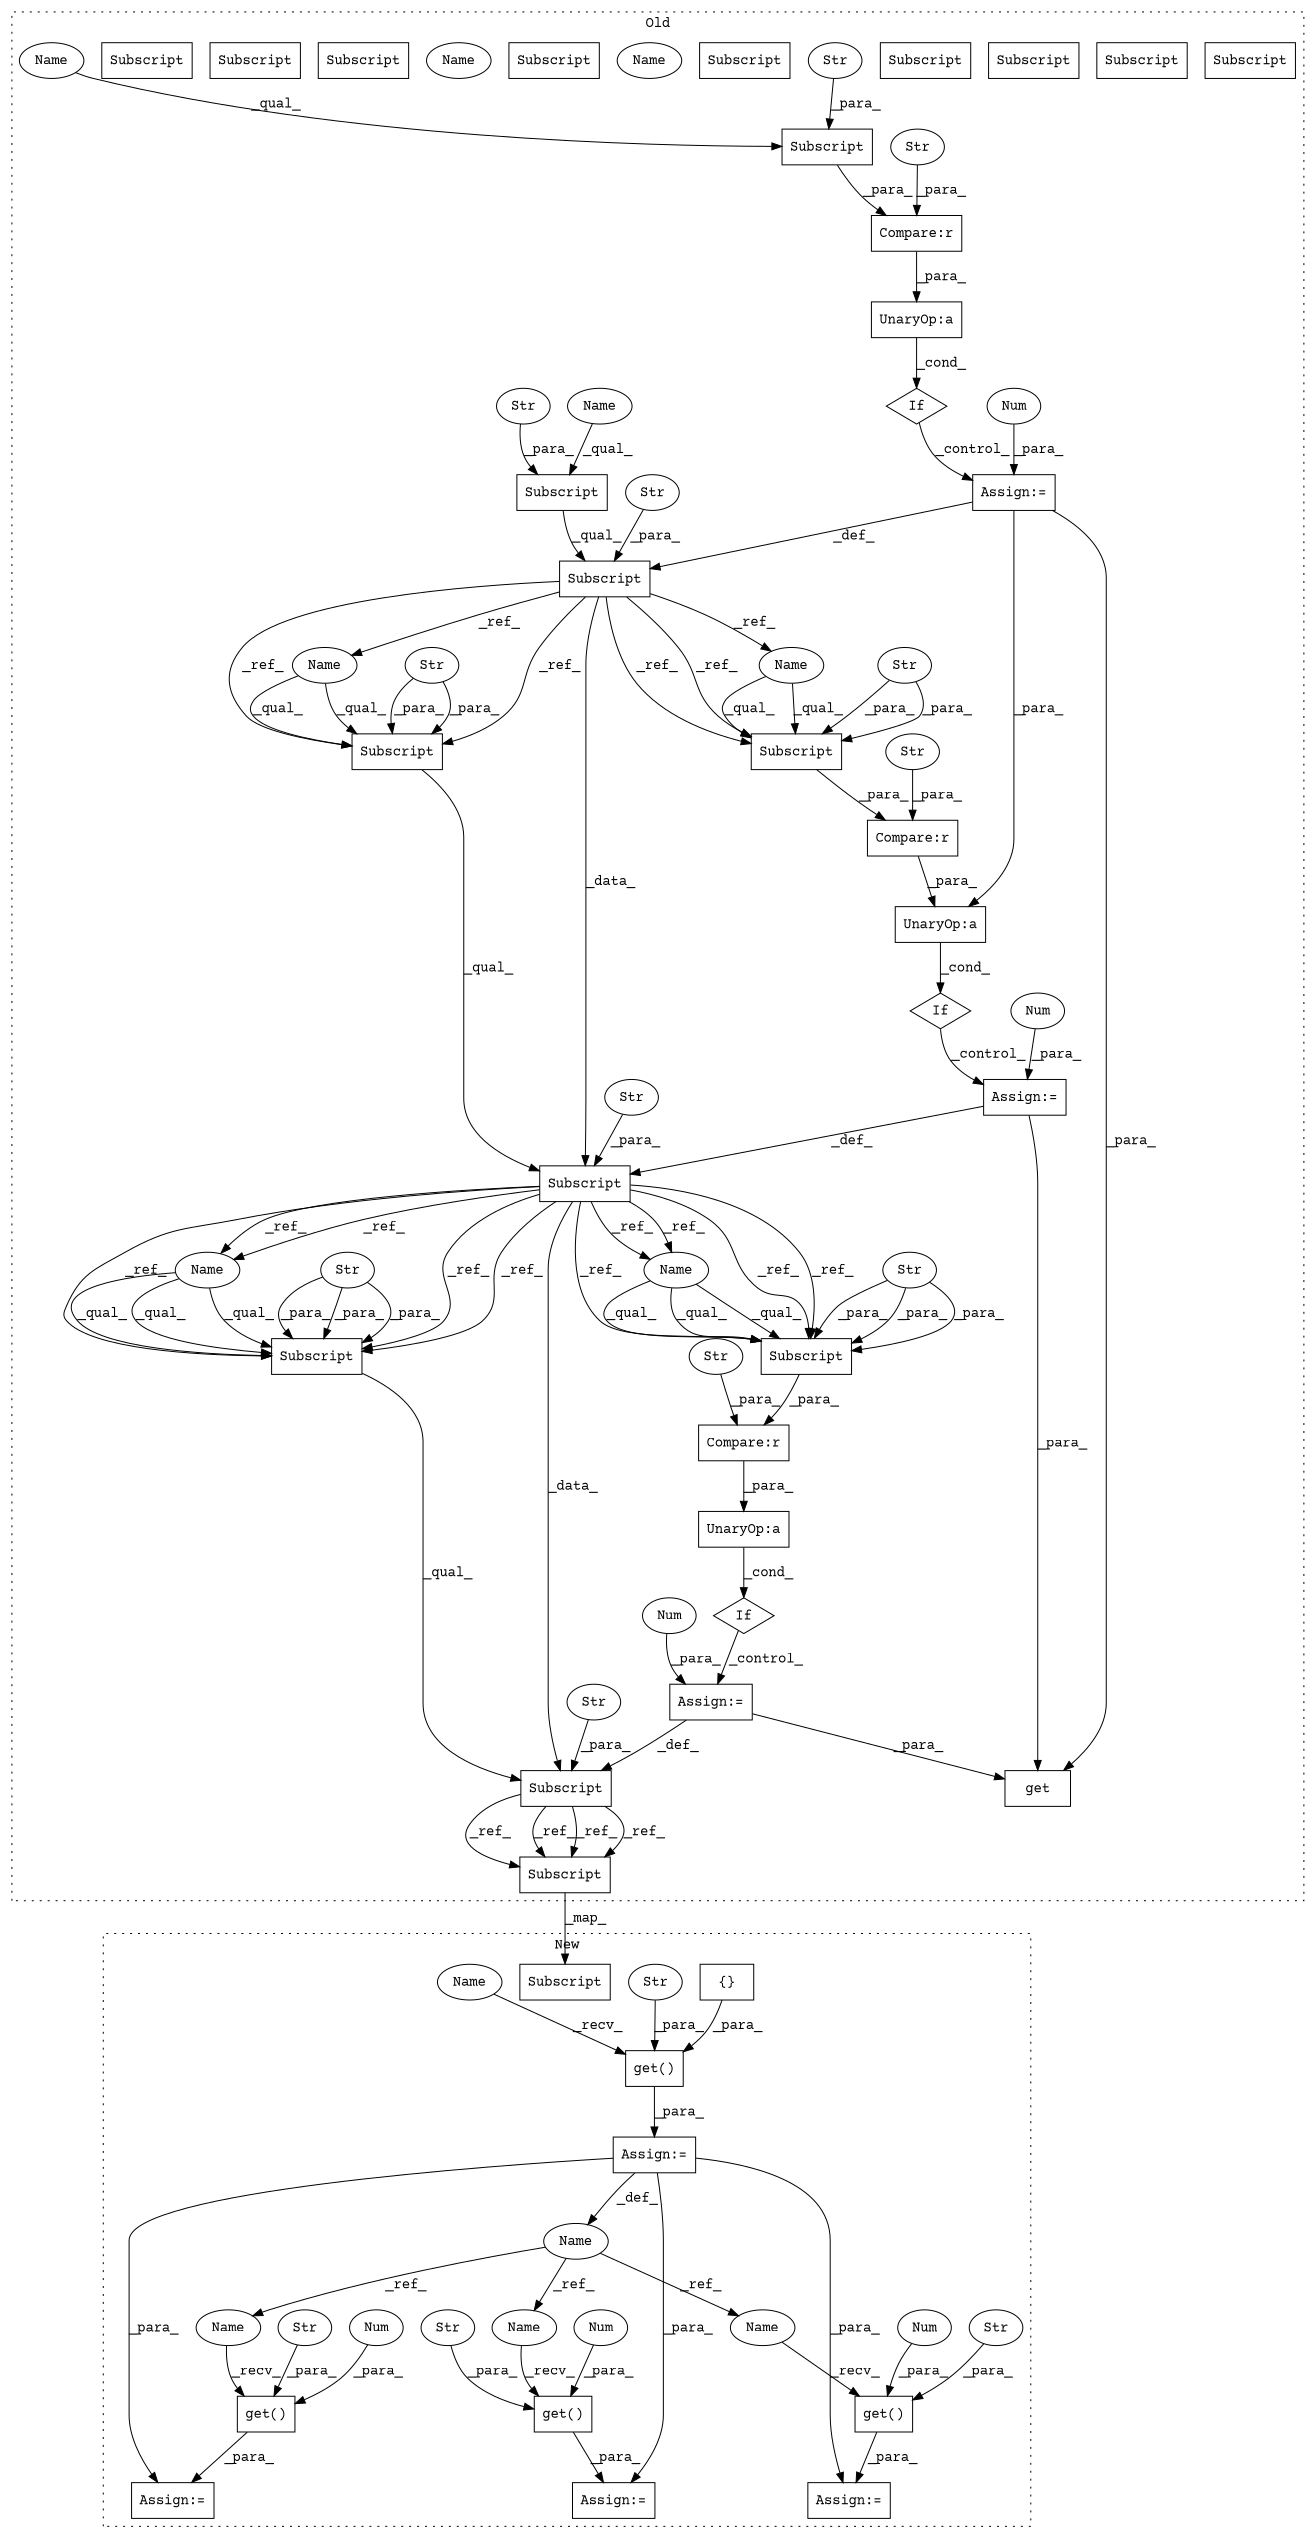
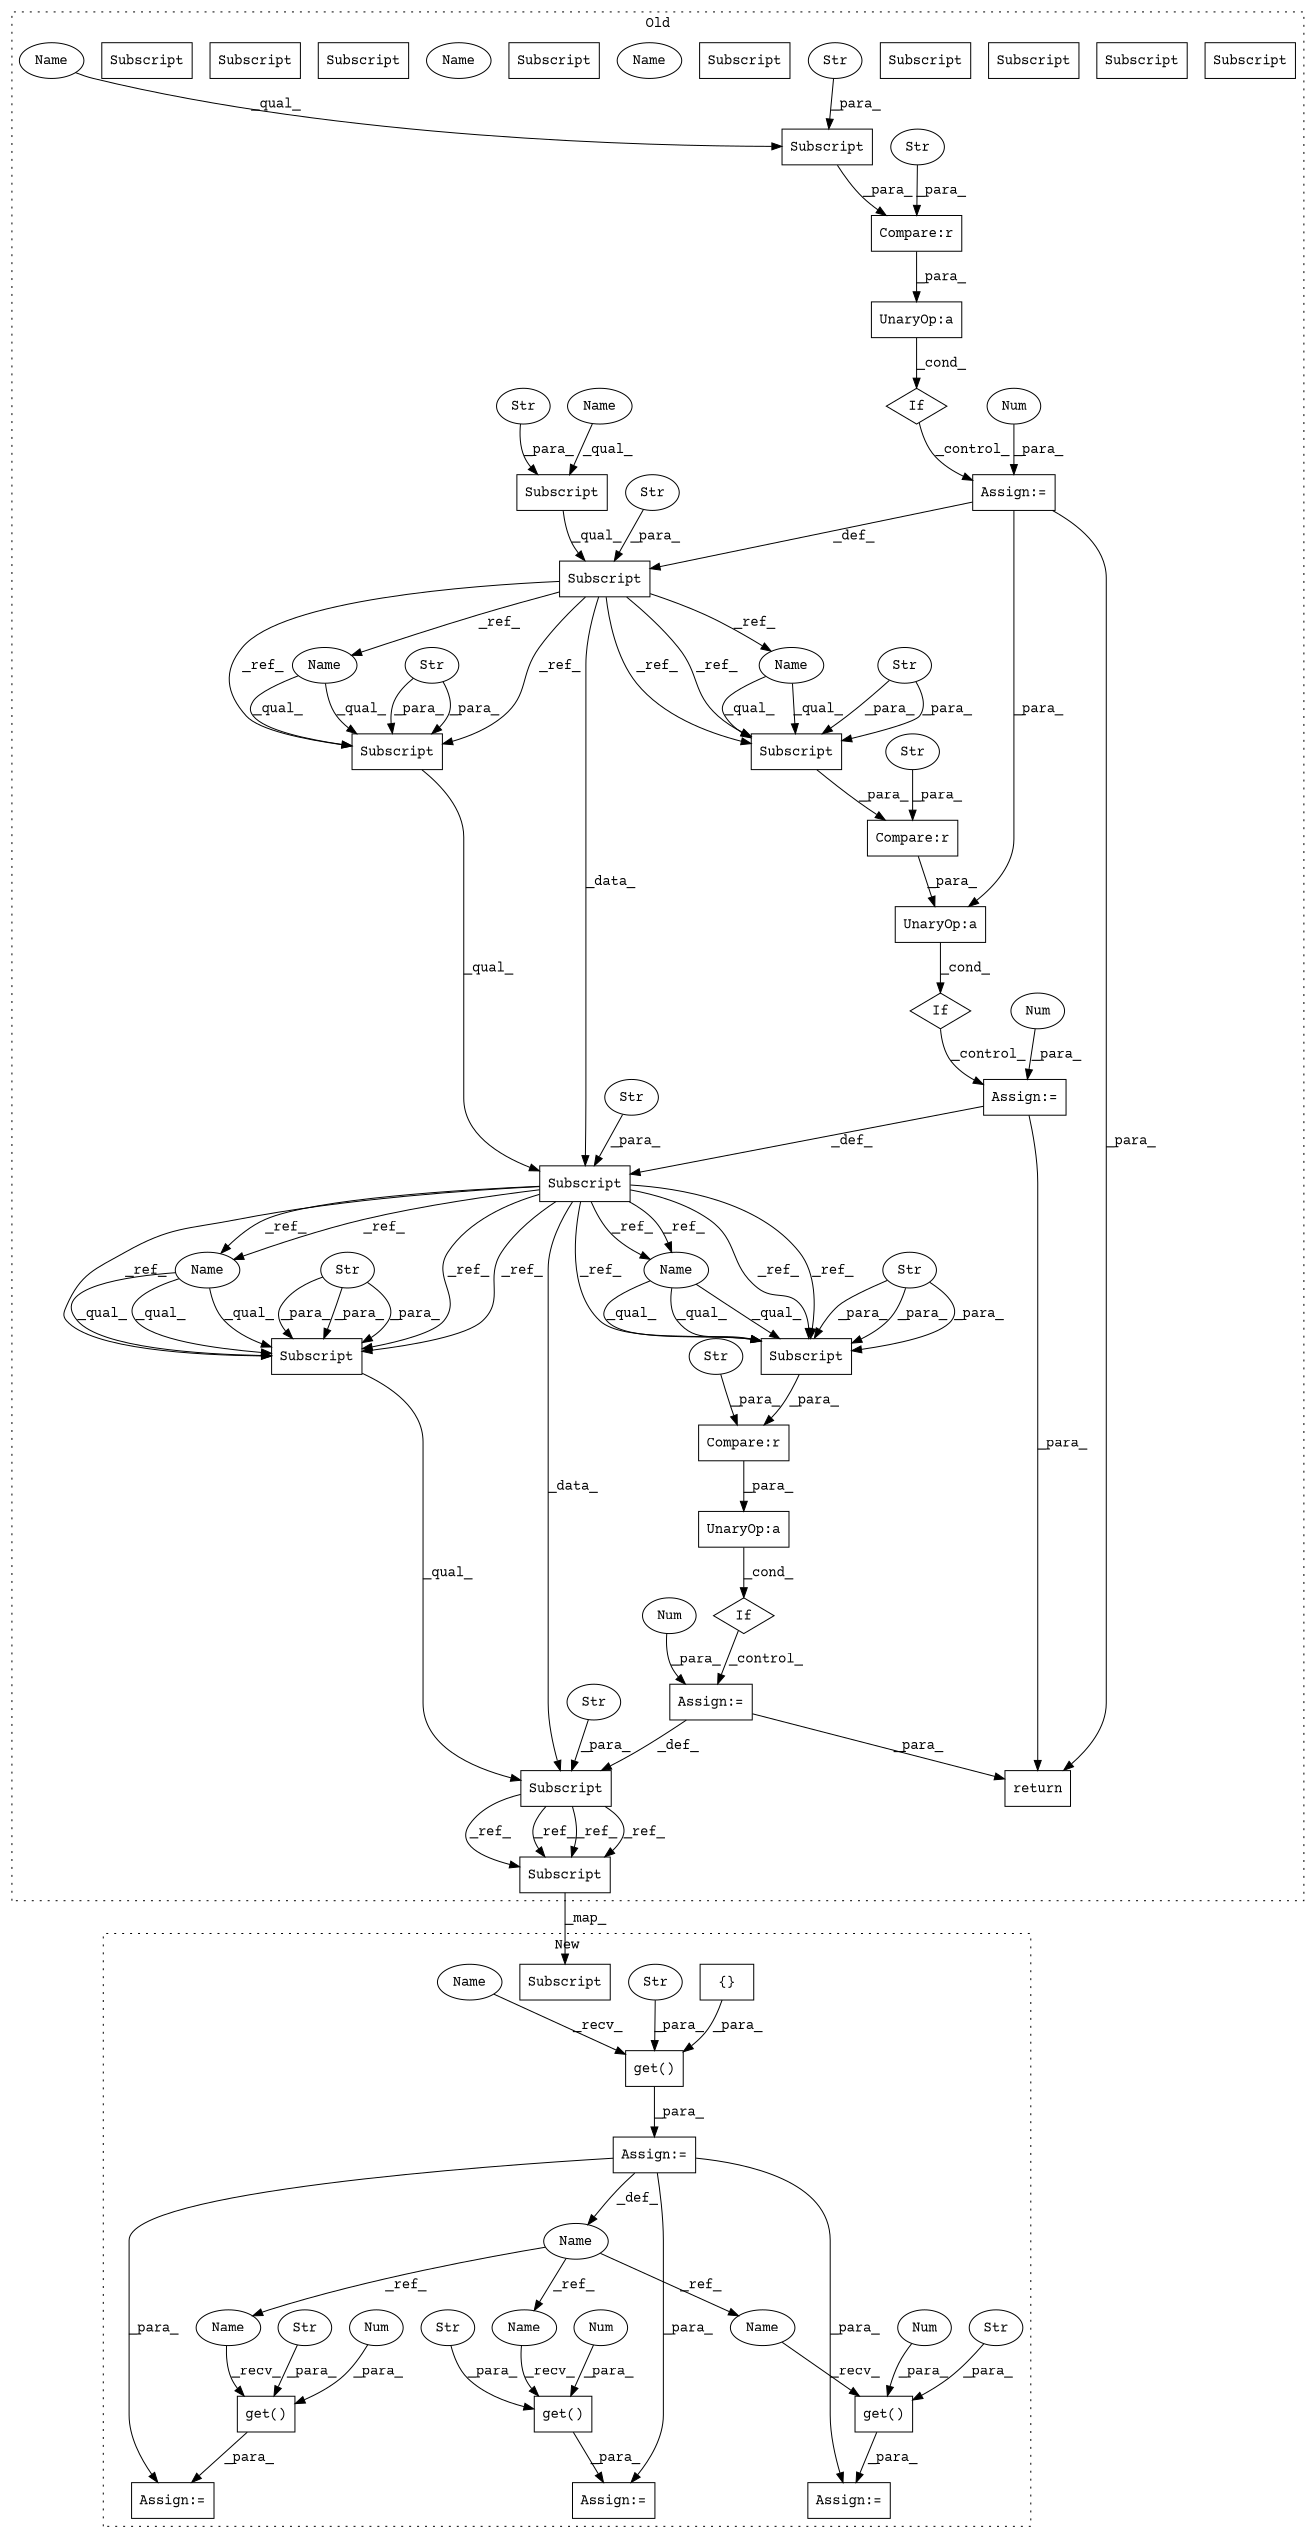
(1038, 1788) -> (1038, 1788)
